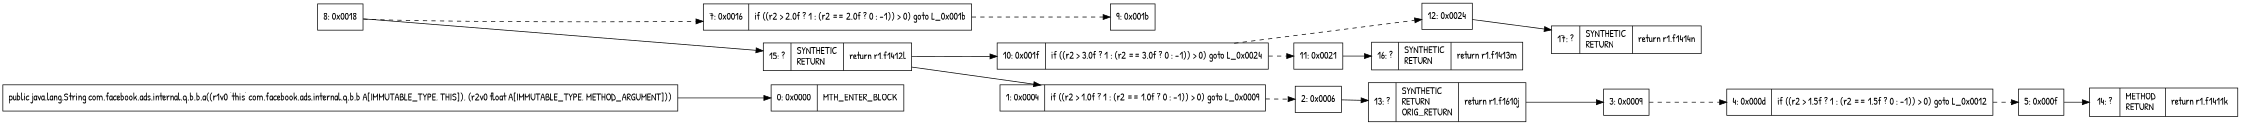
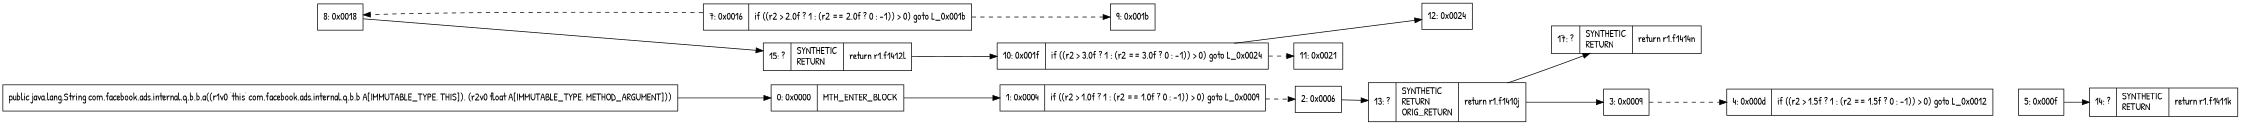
(530, 22) -> (537, 12)
(1508, 24) -> (1545, 70)
(1324, 32) -> (1324, 32)
(1447, 56) -> none
(973, 76) -> (948, 98)
(2141, 97) -> (2143, 97)
(1492, 102) -> (1492, 102)
(2002, 102) -> none
